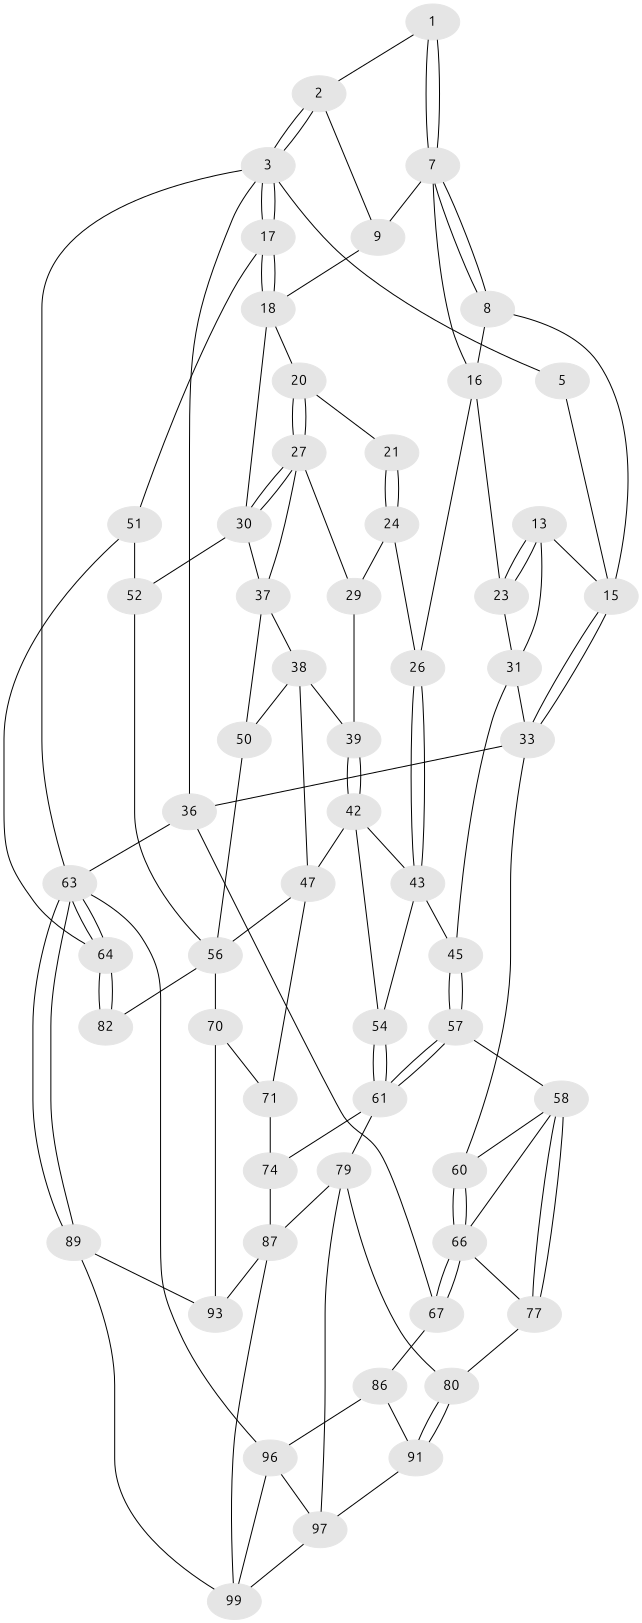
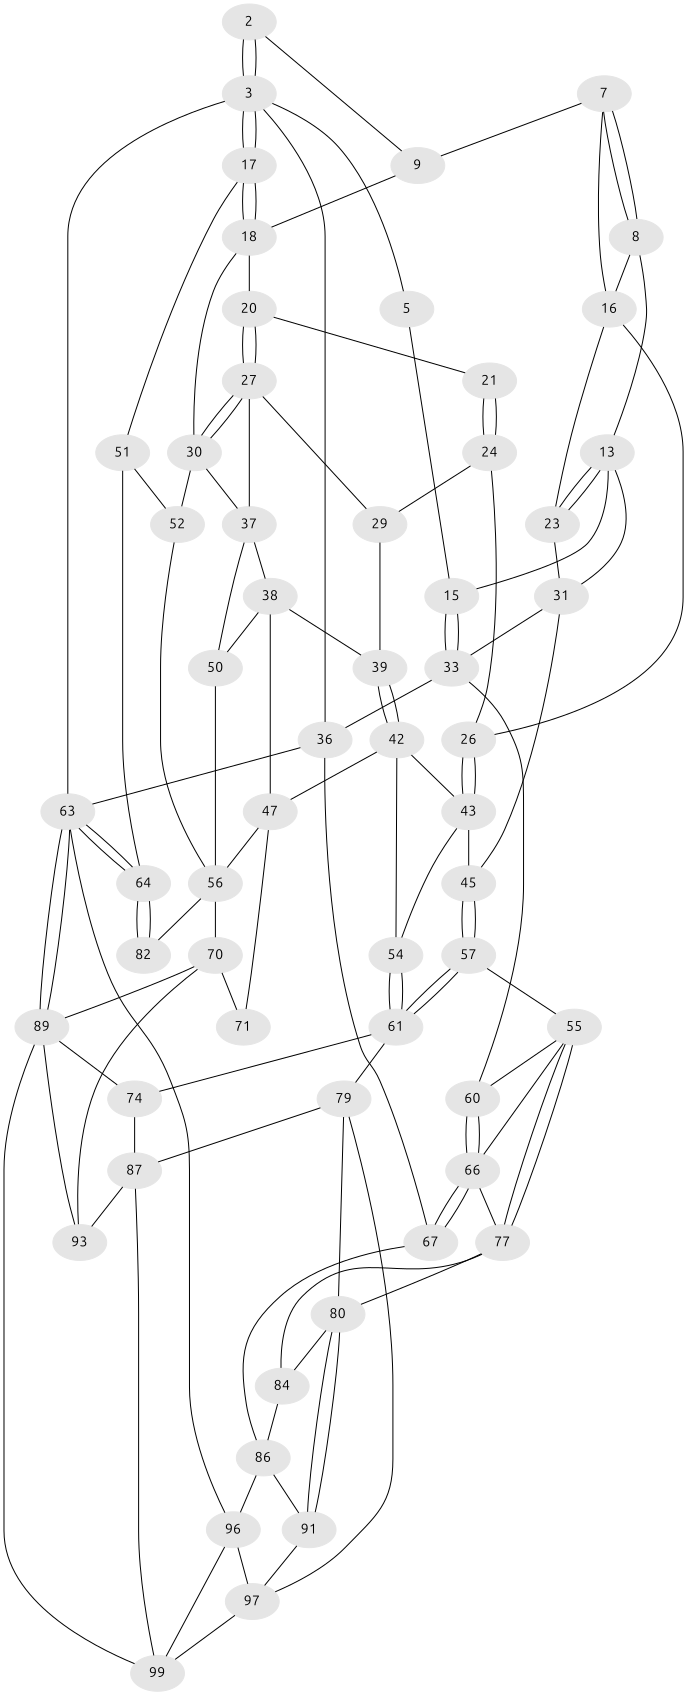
(433, 22) -> none
(622, 419) -> (643, 338)
none -> (130, 993)
(561, 1099) -> (574, 1027)
(270, 1135) -> (88, 1063)
none -> (282, 1386)
